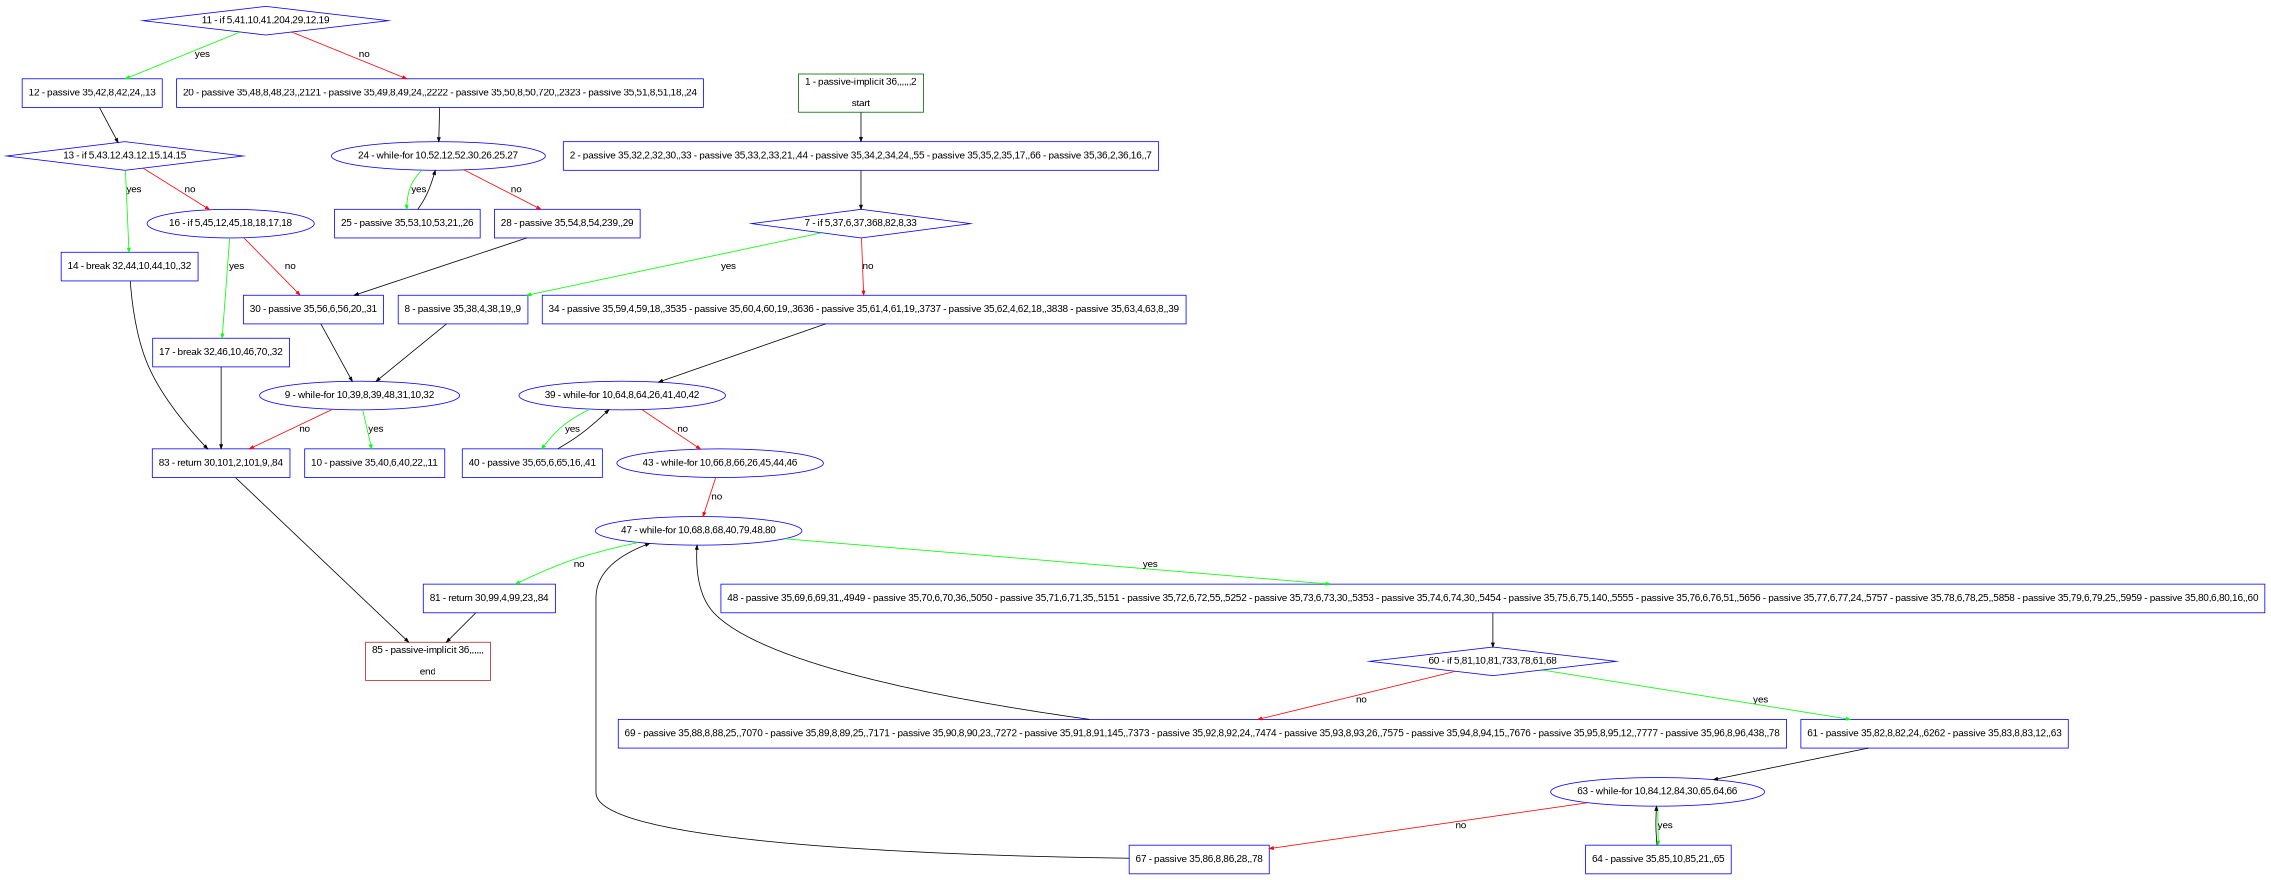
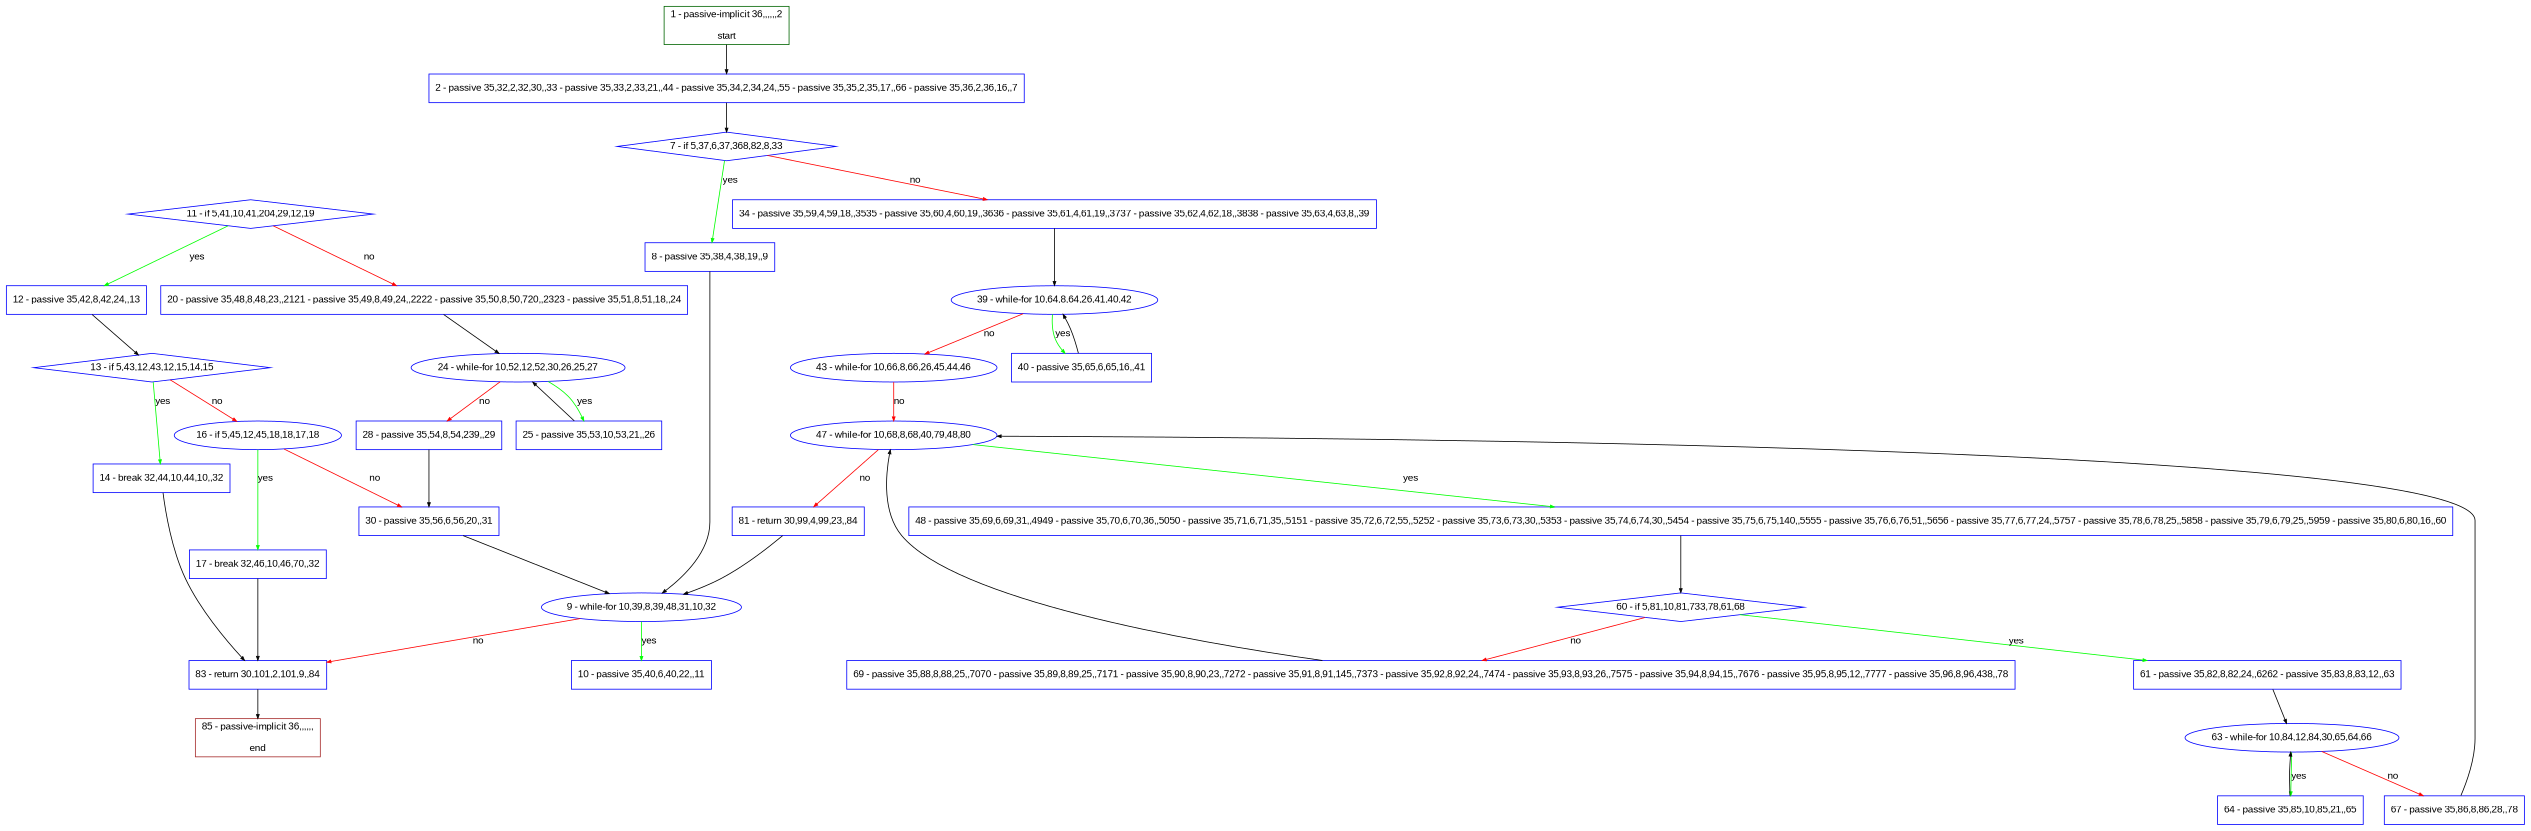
(577, 558) -> (848, 477)
(463, 626) -> (738, 569)
